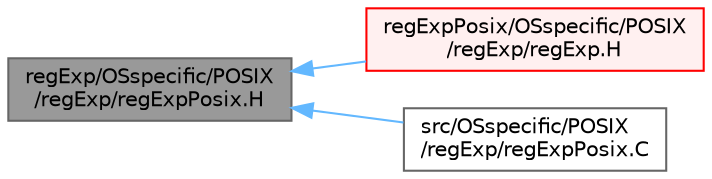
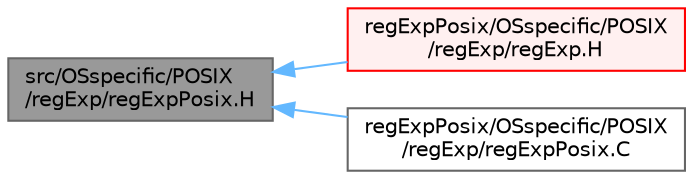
(150, 90) -> (141, 90)
(535, 139) -> (516, 139)
